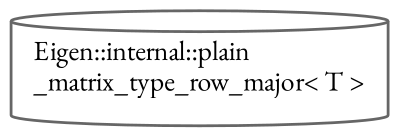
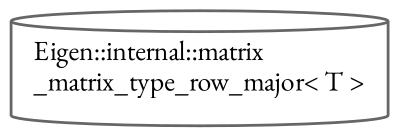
(200, 68) -> (200, 68)
